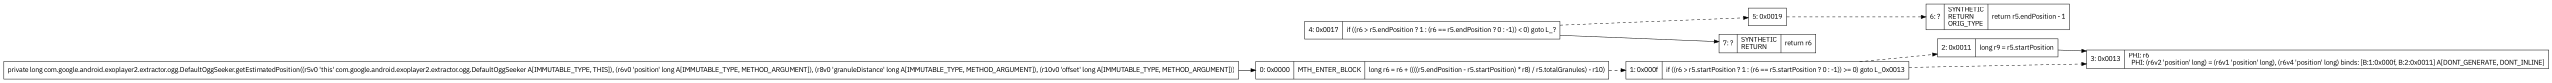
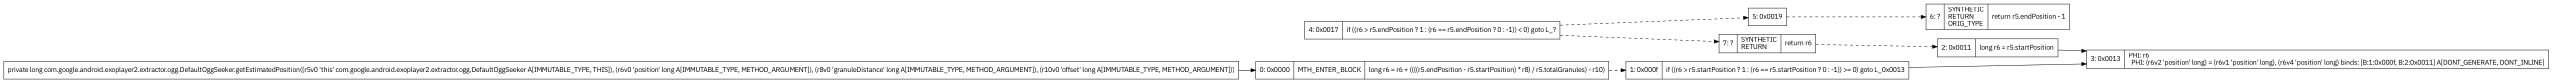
(1637, 38) -> (1637, 38)
(2017, 48) -> (2017, 48)
(1896, 58) -> (1874, 46)
(1995, 66) -> (1995, 66)
